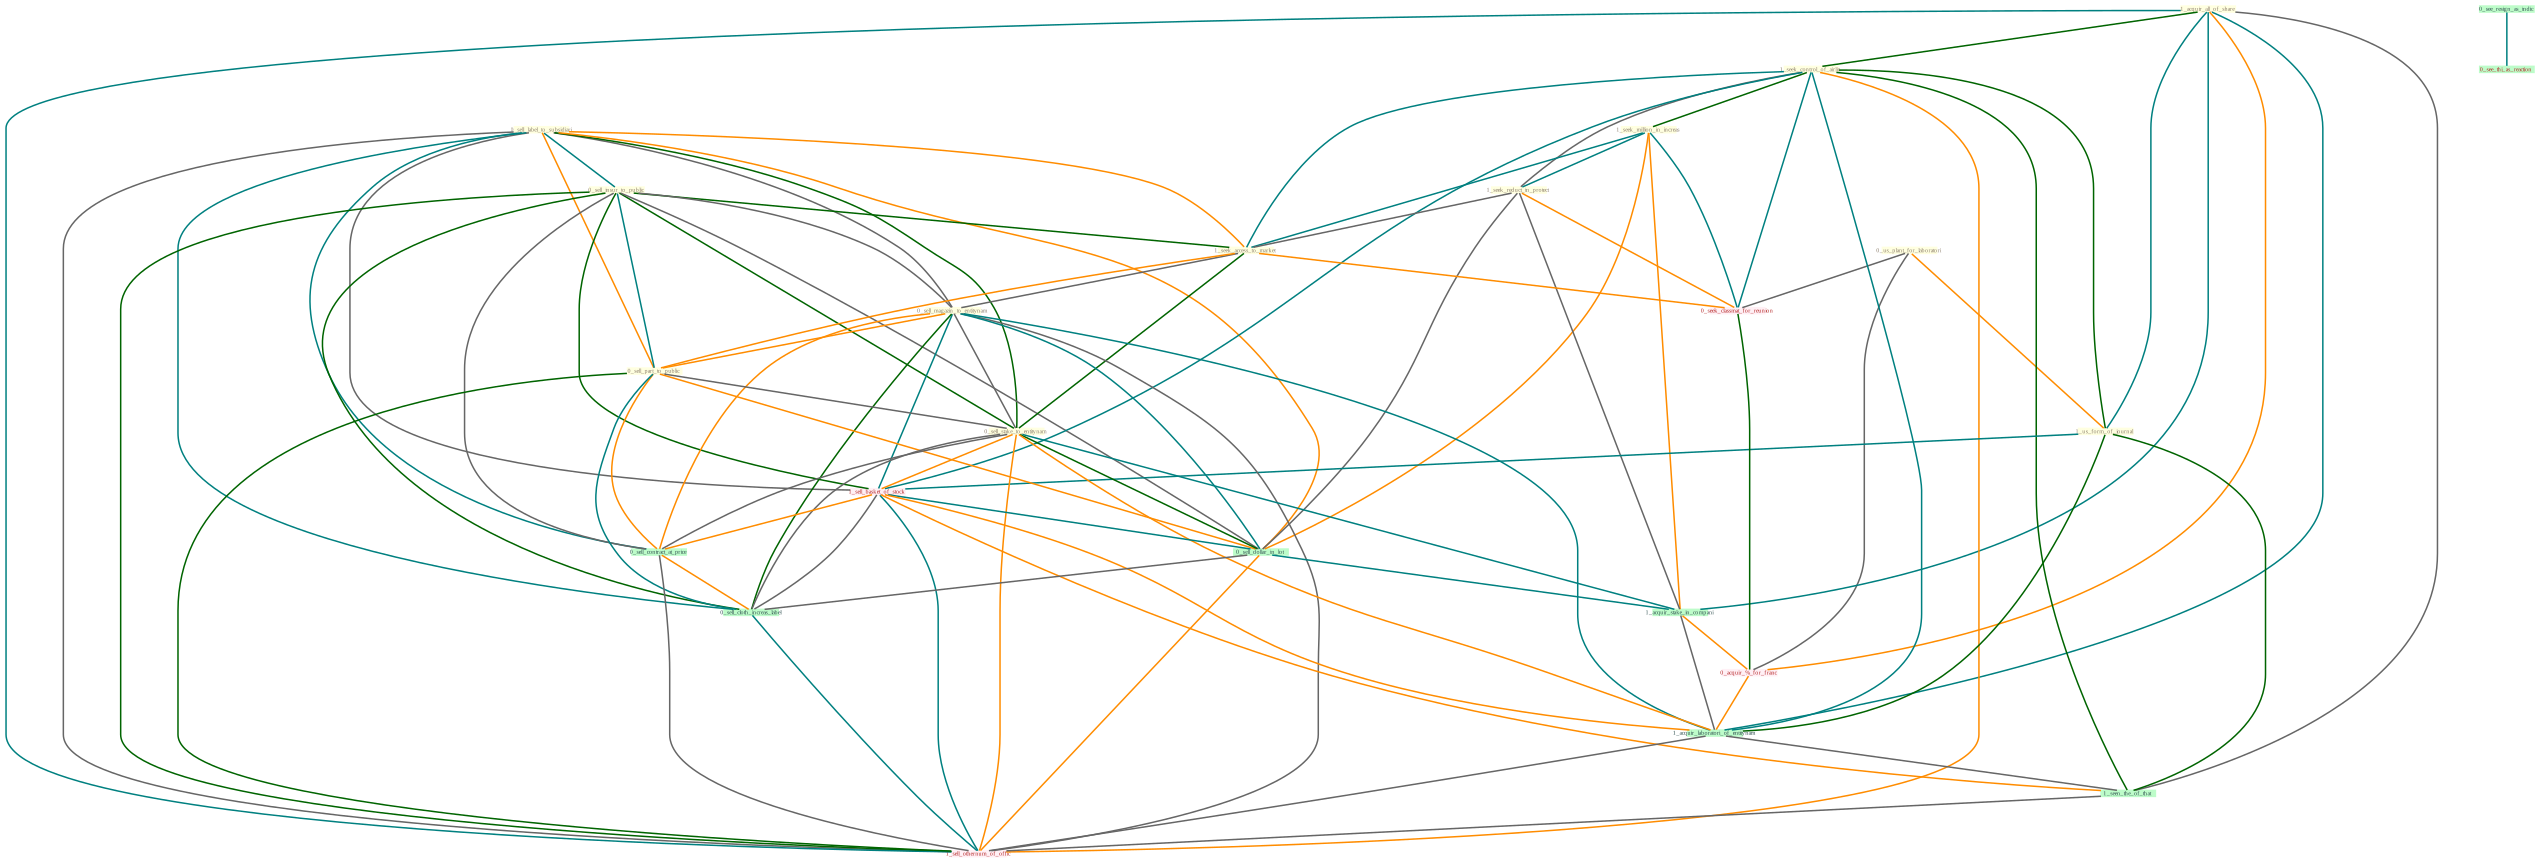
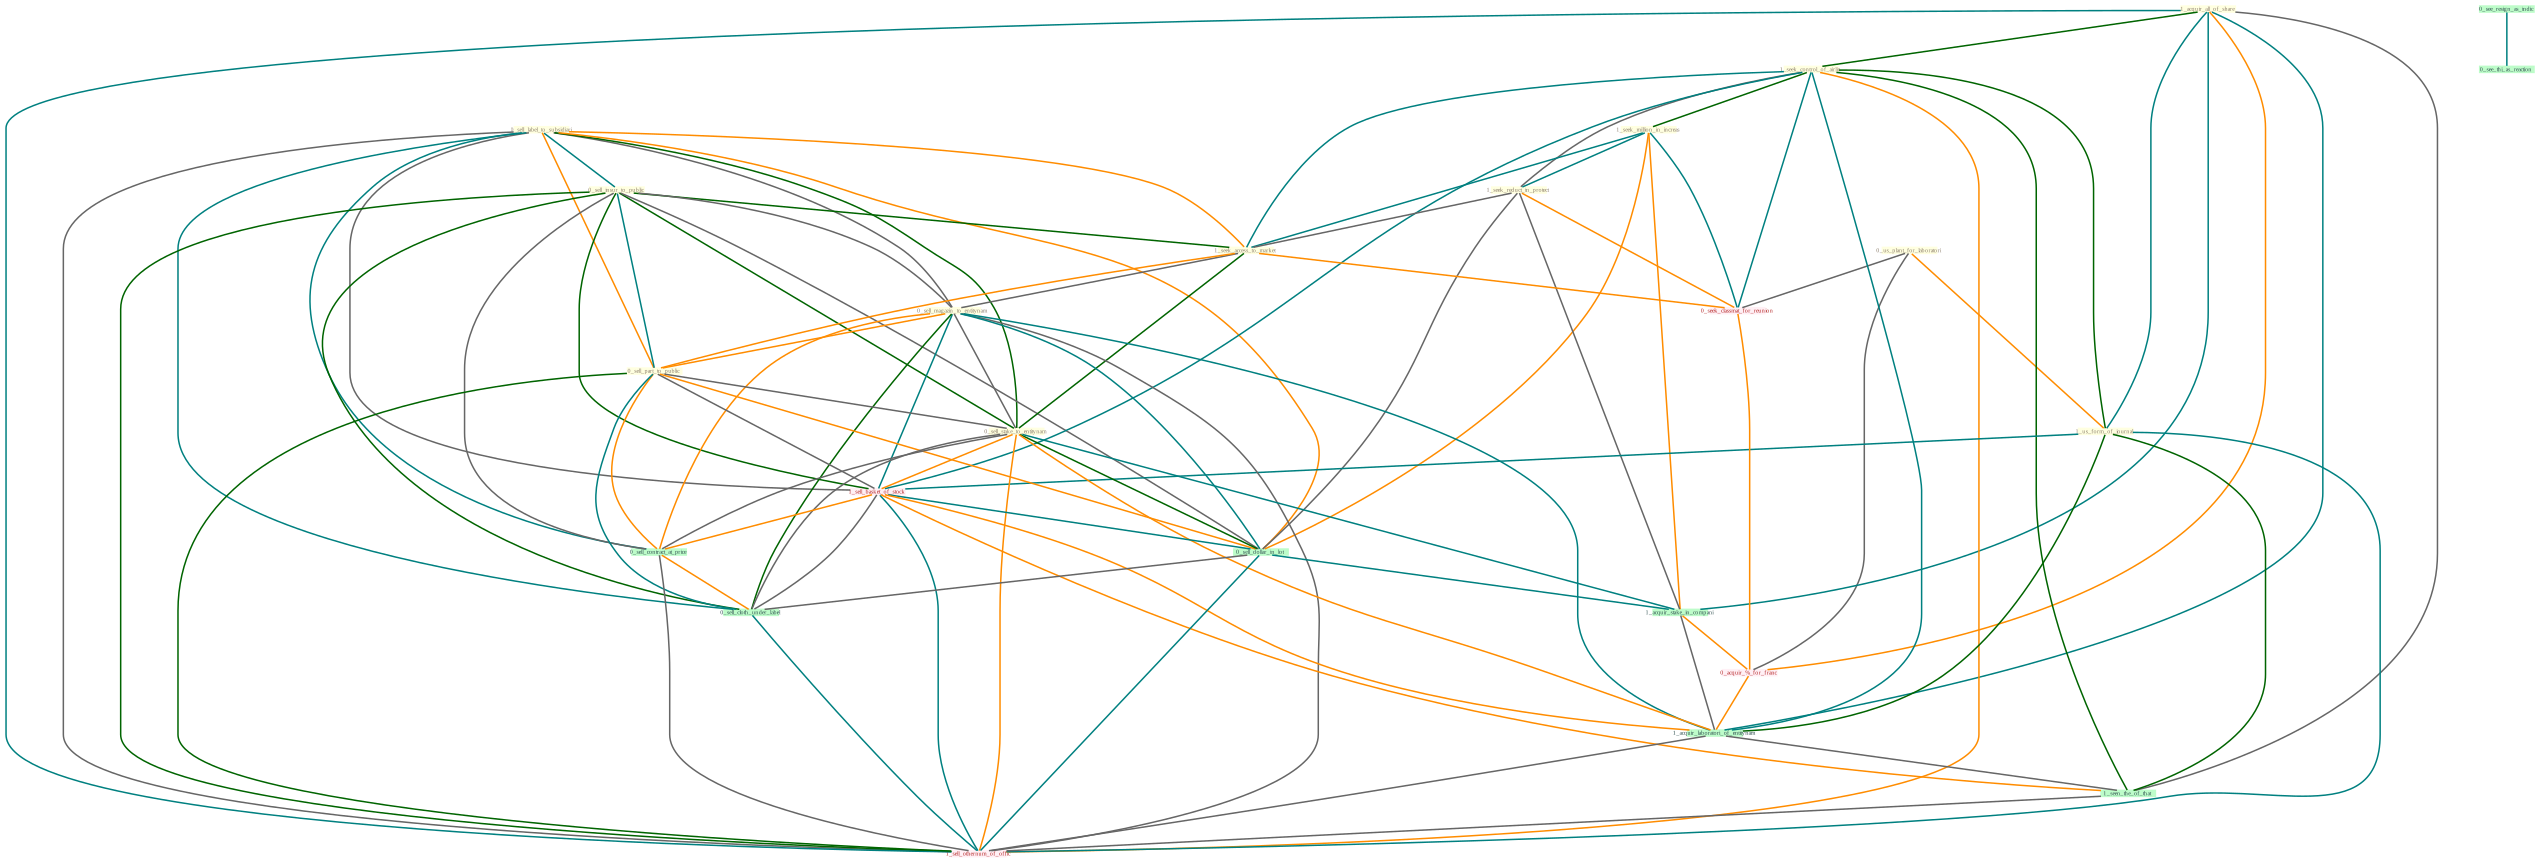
(2507, 69) -> (2507, 69)
none -> (766, 431)
(1750, 491) -> (1750, 491)
(751, 612) -> (751, 612)
(1120, 703) -> (1120, 703)
none -> (1954, 818)
